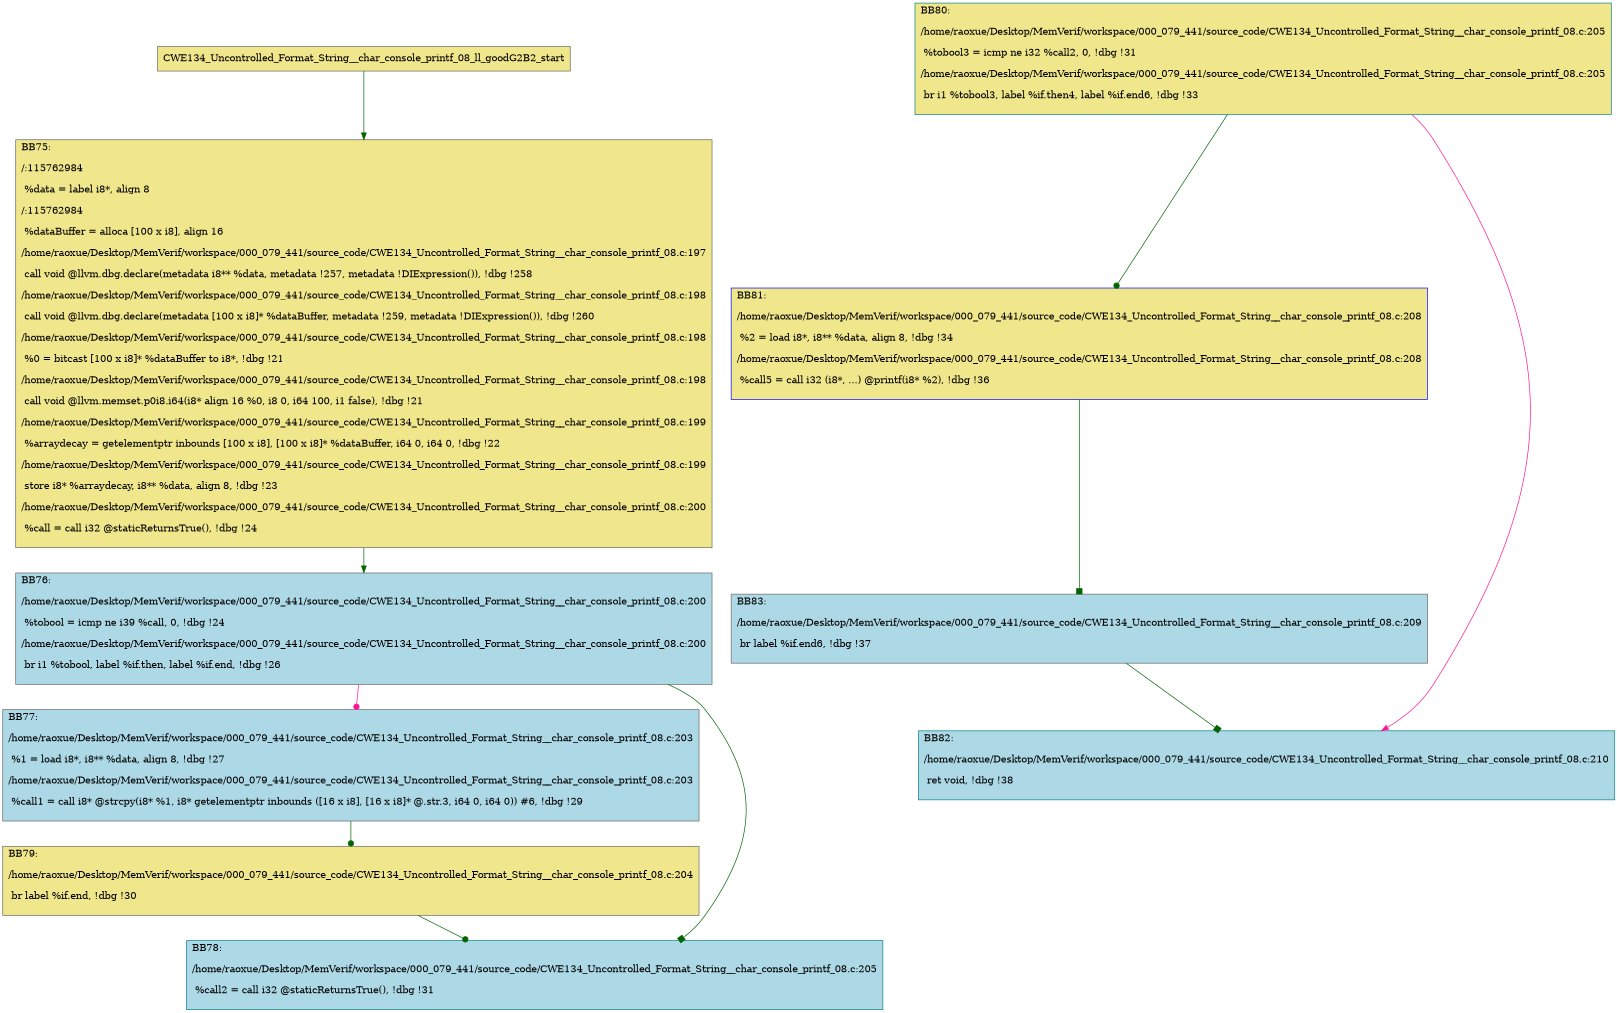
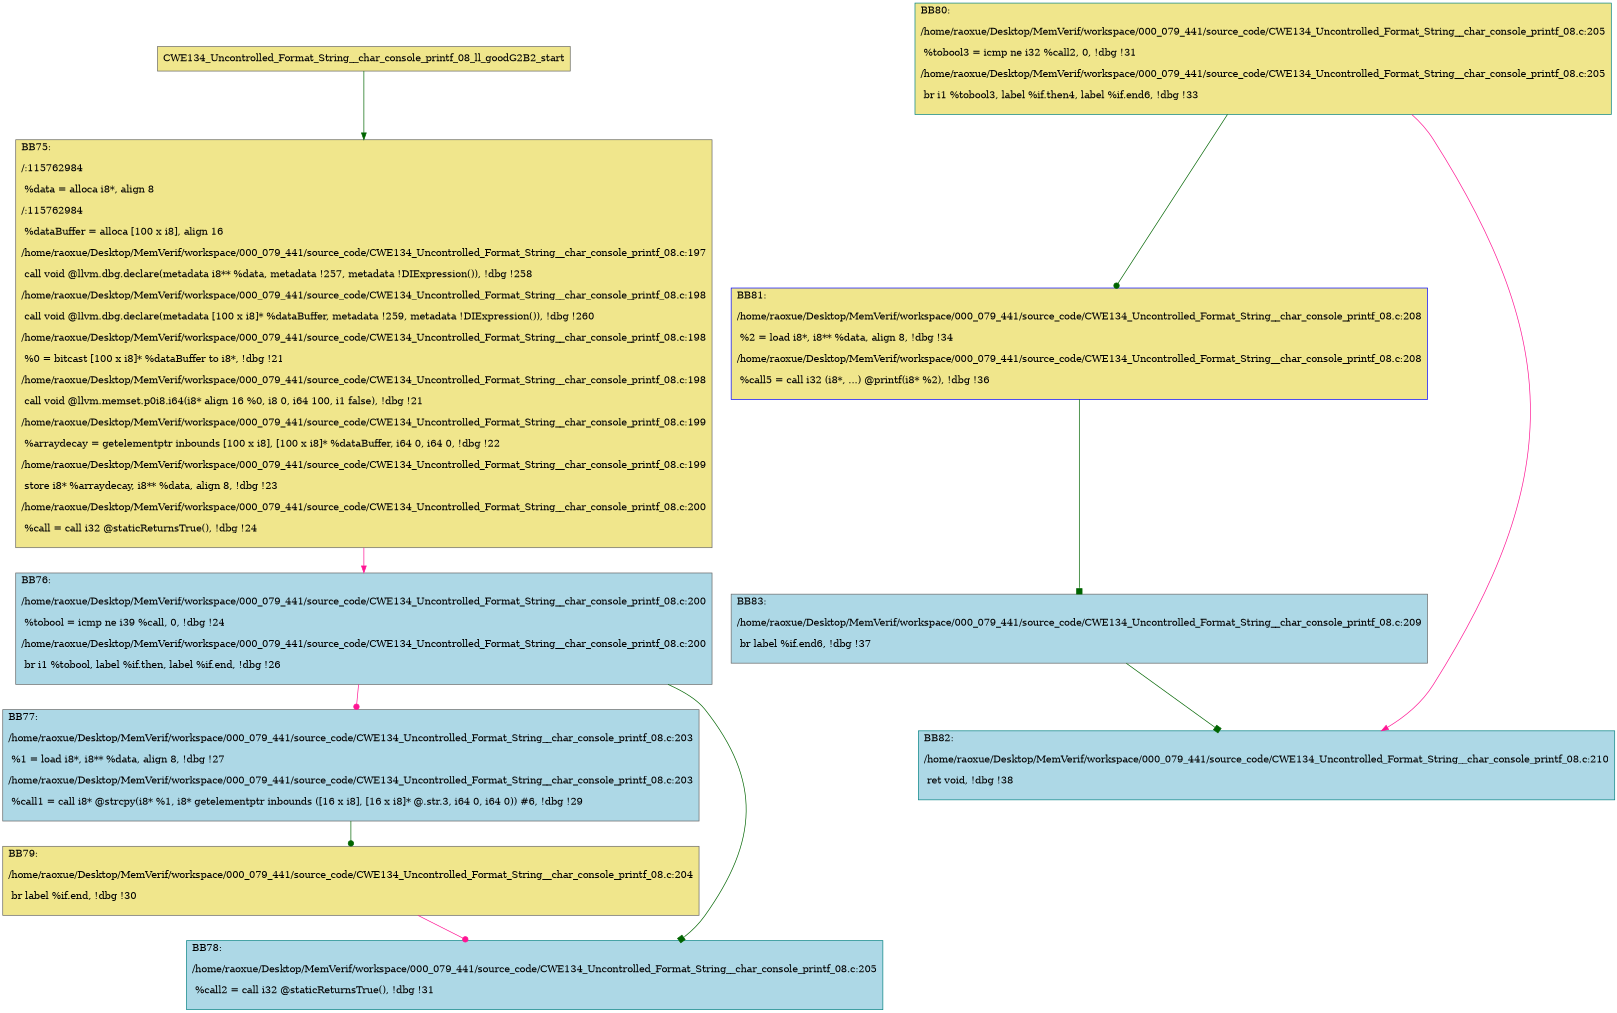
(85, 190) -> (88, 190)
(364, 557) -> (364, 557)
(440, 927) -> (440, 927)
